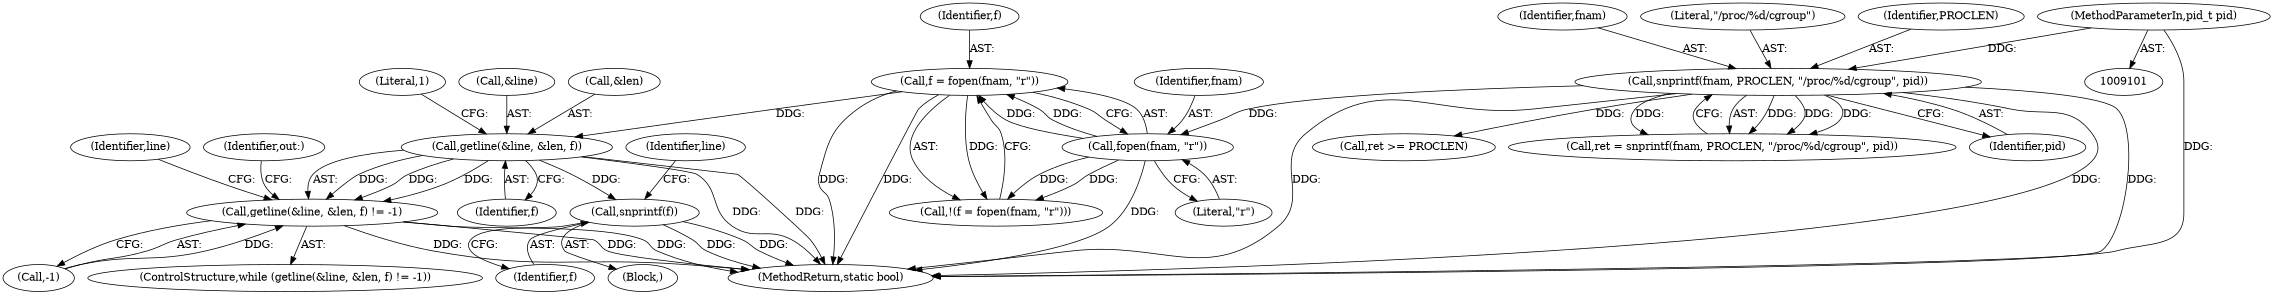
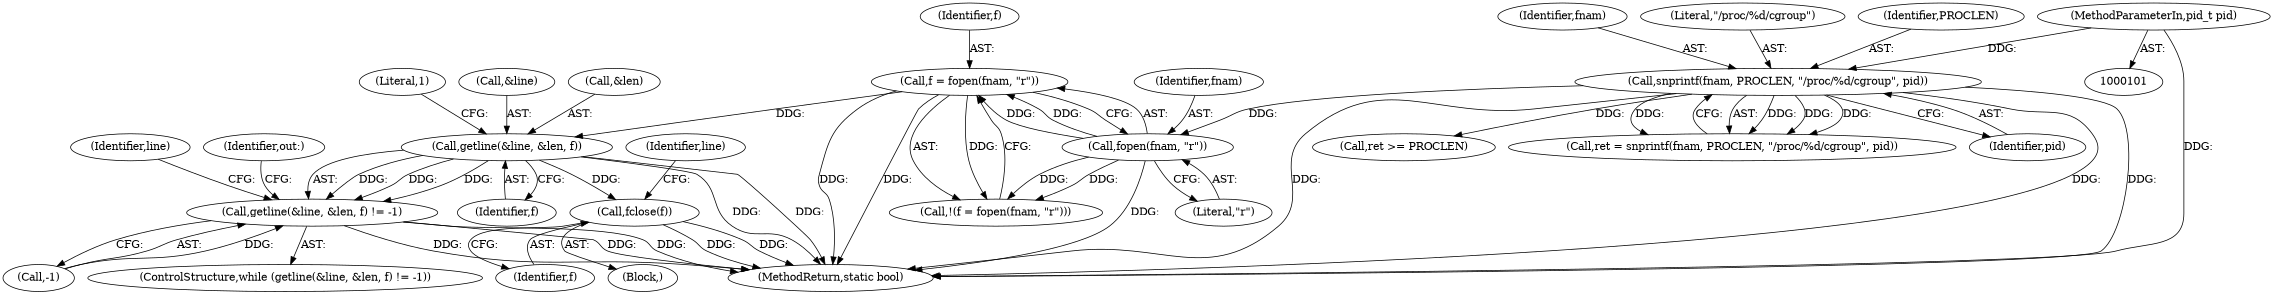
(2124, 82) -> (2124, 82)
(635, 213) -> (635, 213)
